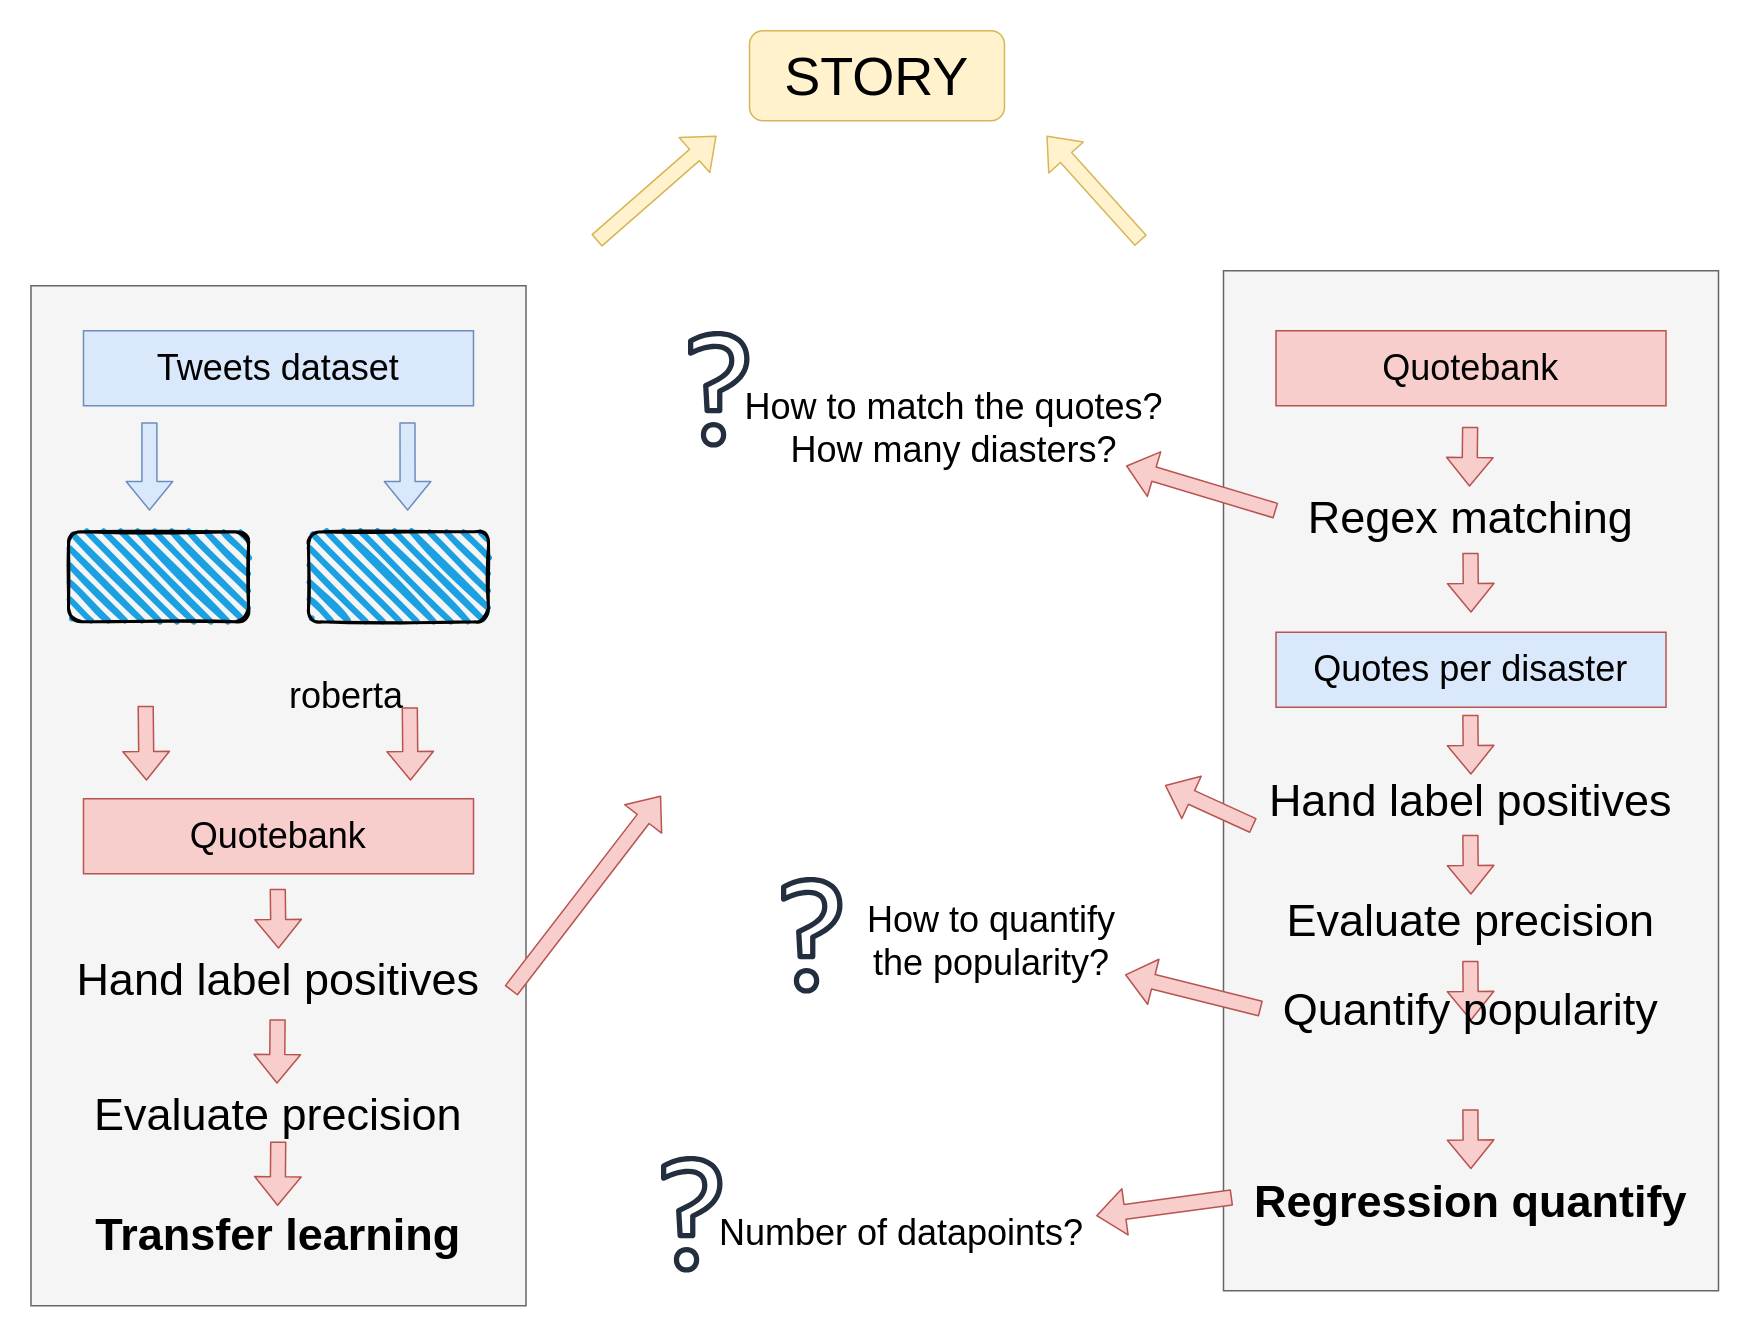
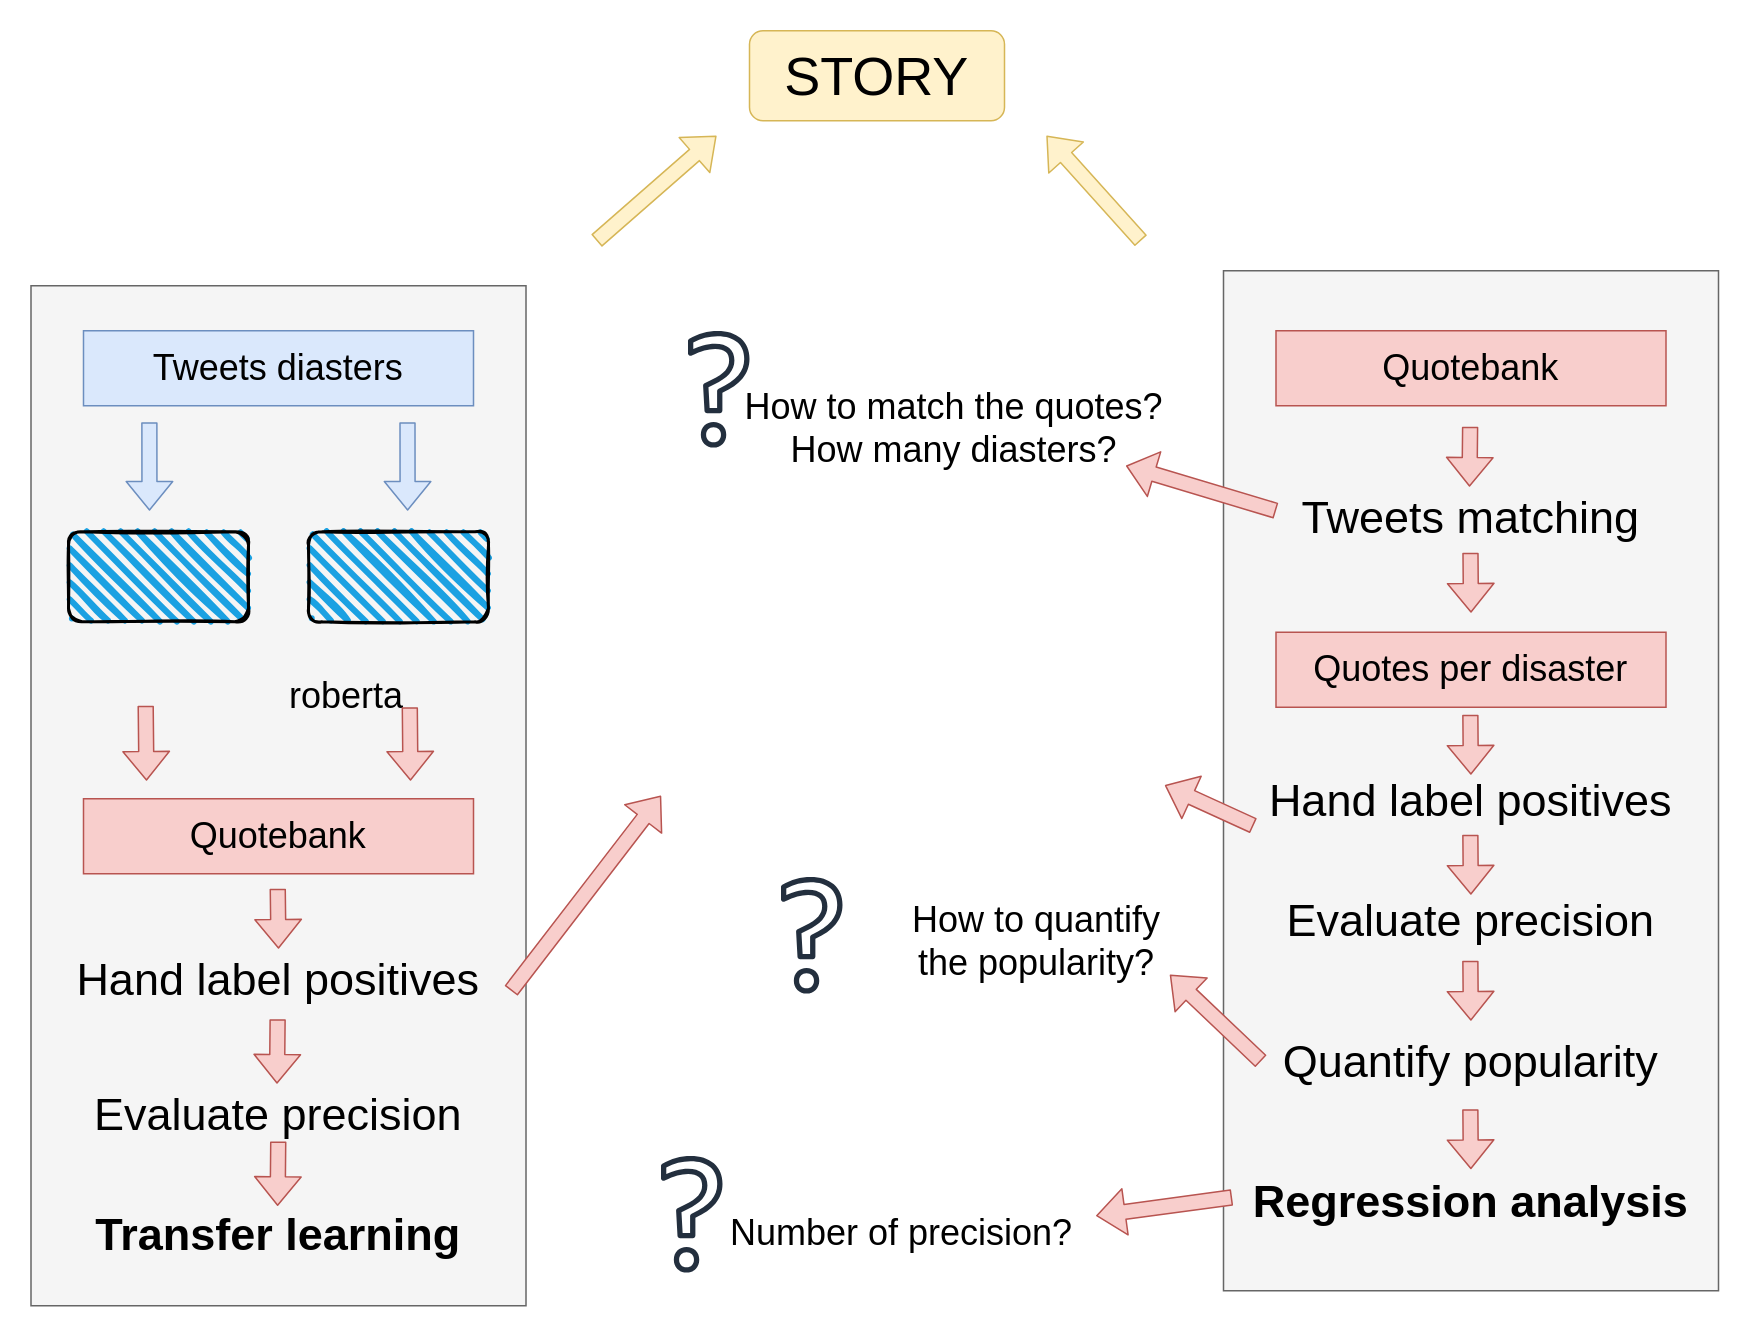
(278, 368) -> (278, 368)
(1471, 517) -> (1471, 517)
(1471, 670) -> (1471, 670)
(991, 941) -> (1036, 941)
(1471, 1009) -> (1471, 1061)
(1471, 1201) -> (1471, 1201)
(902, 1234) -> (902, 1234)
